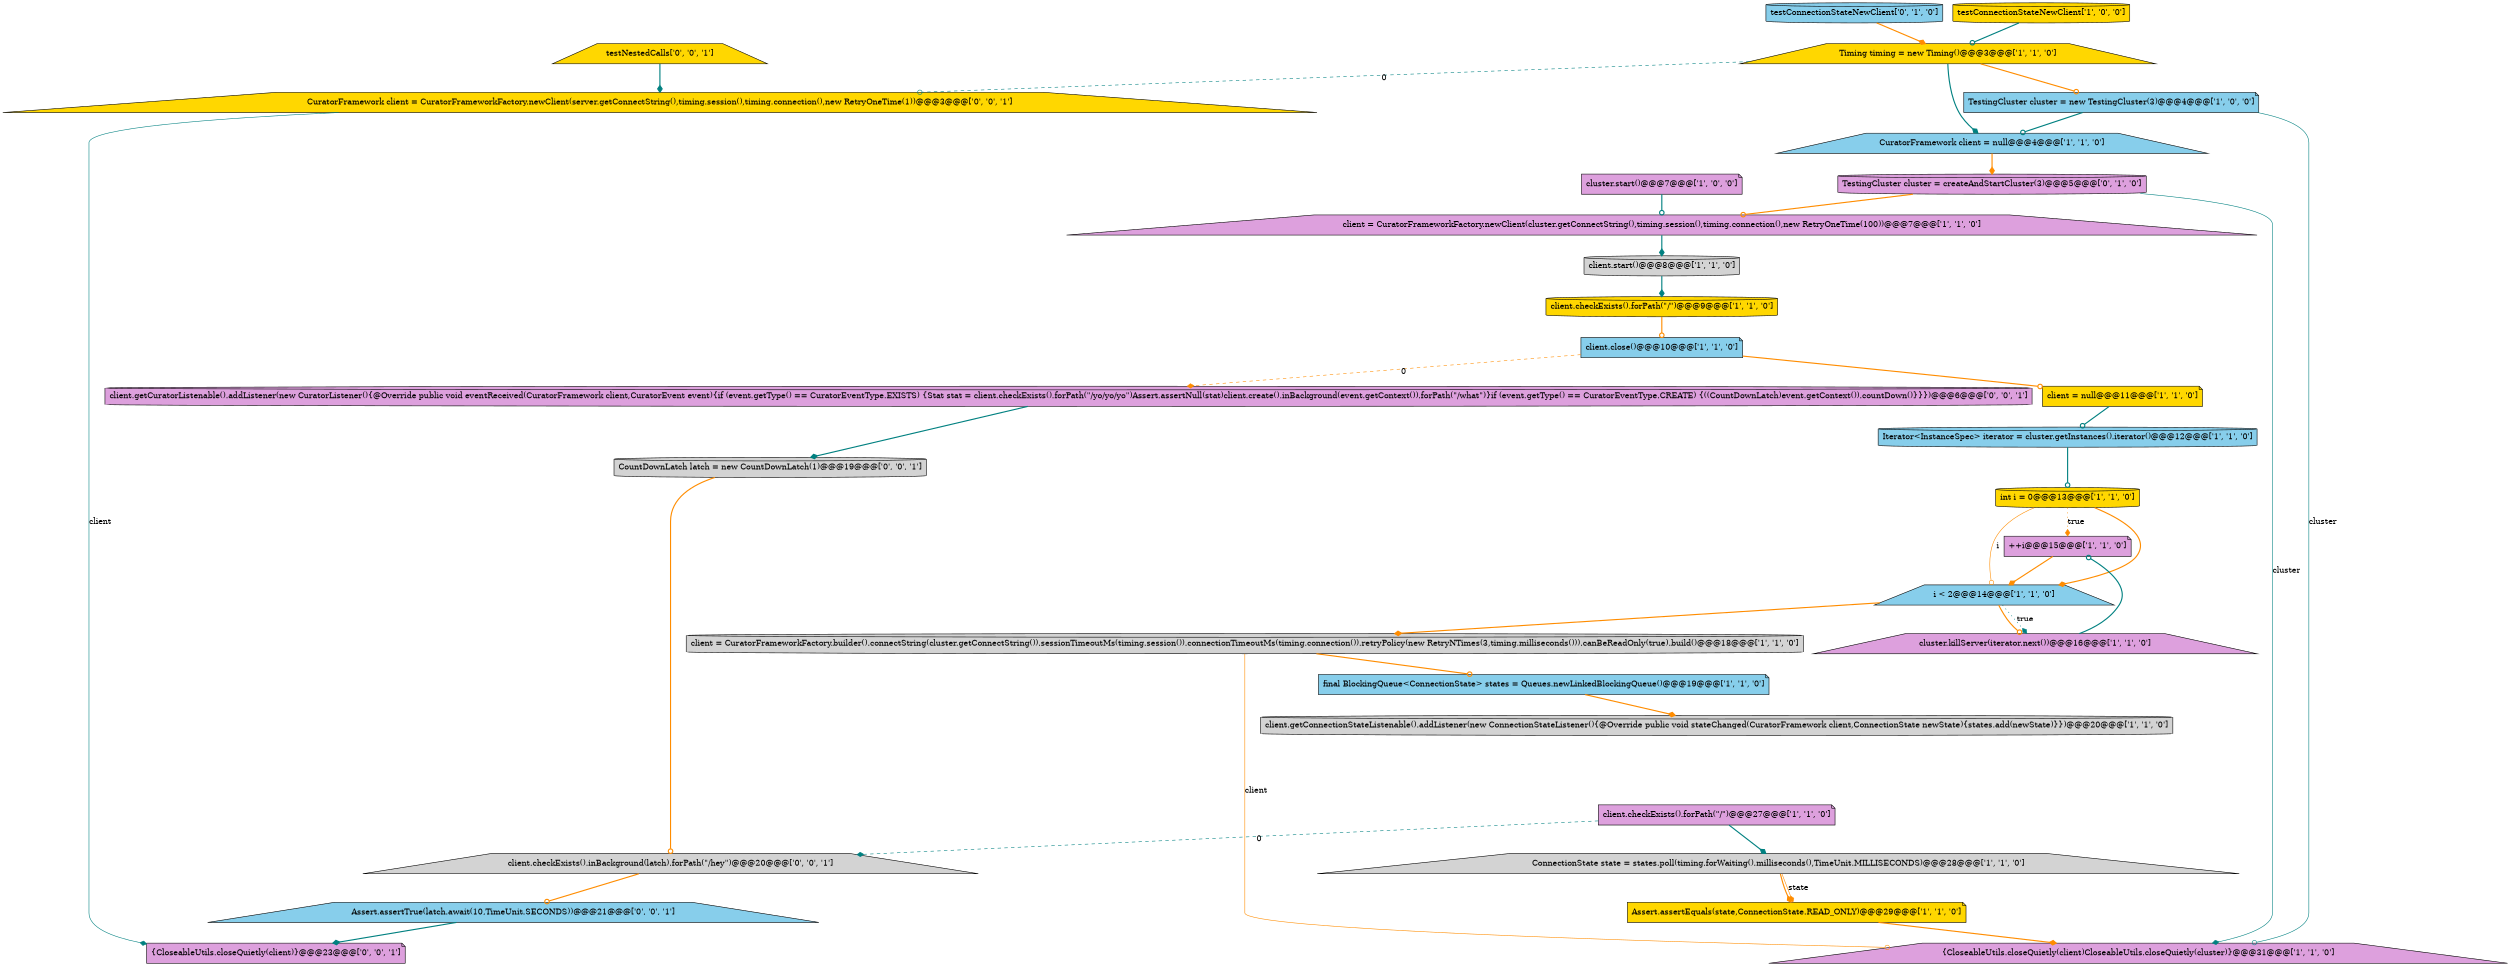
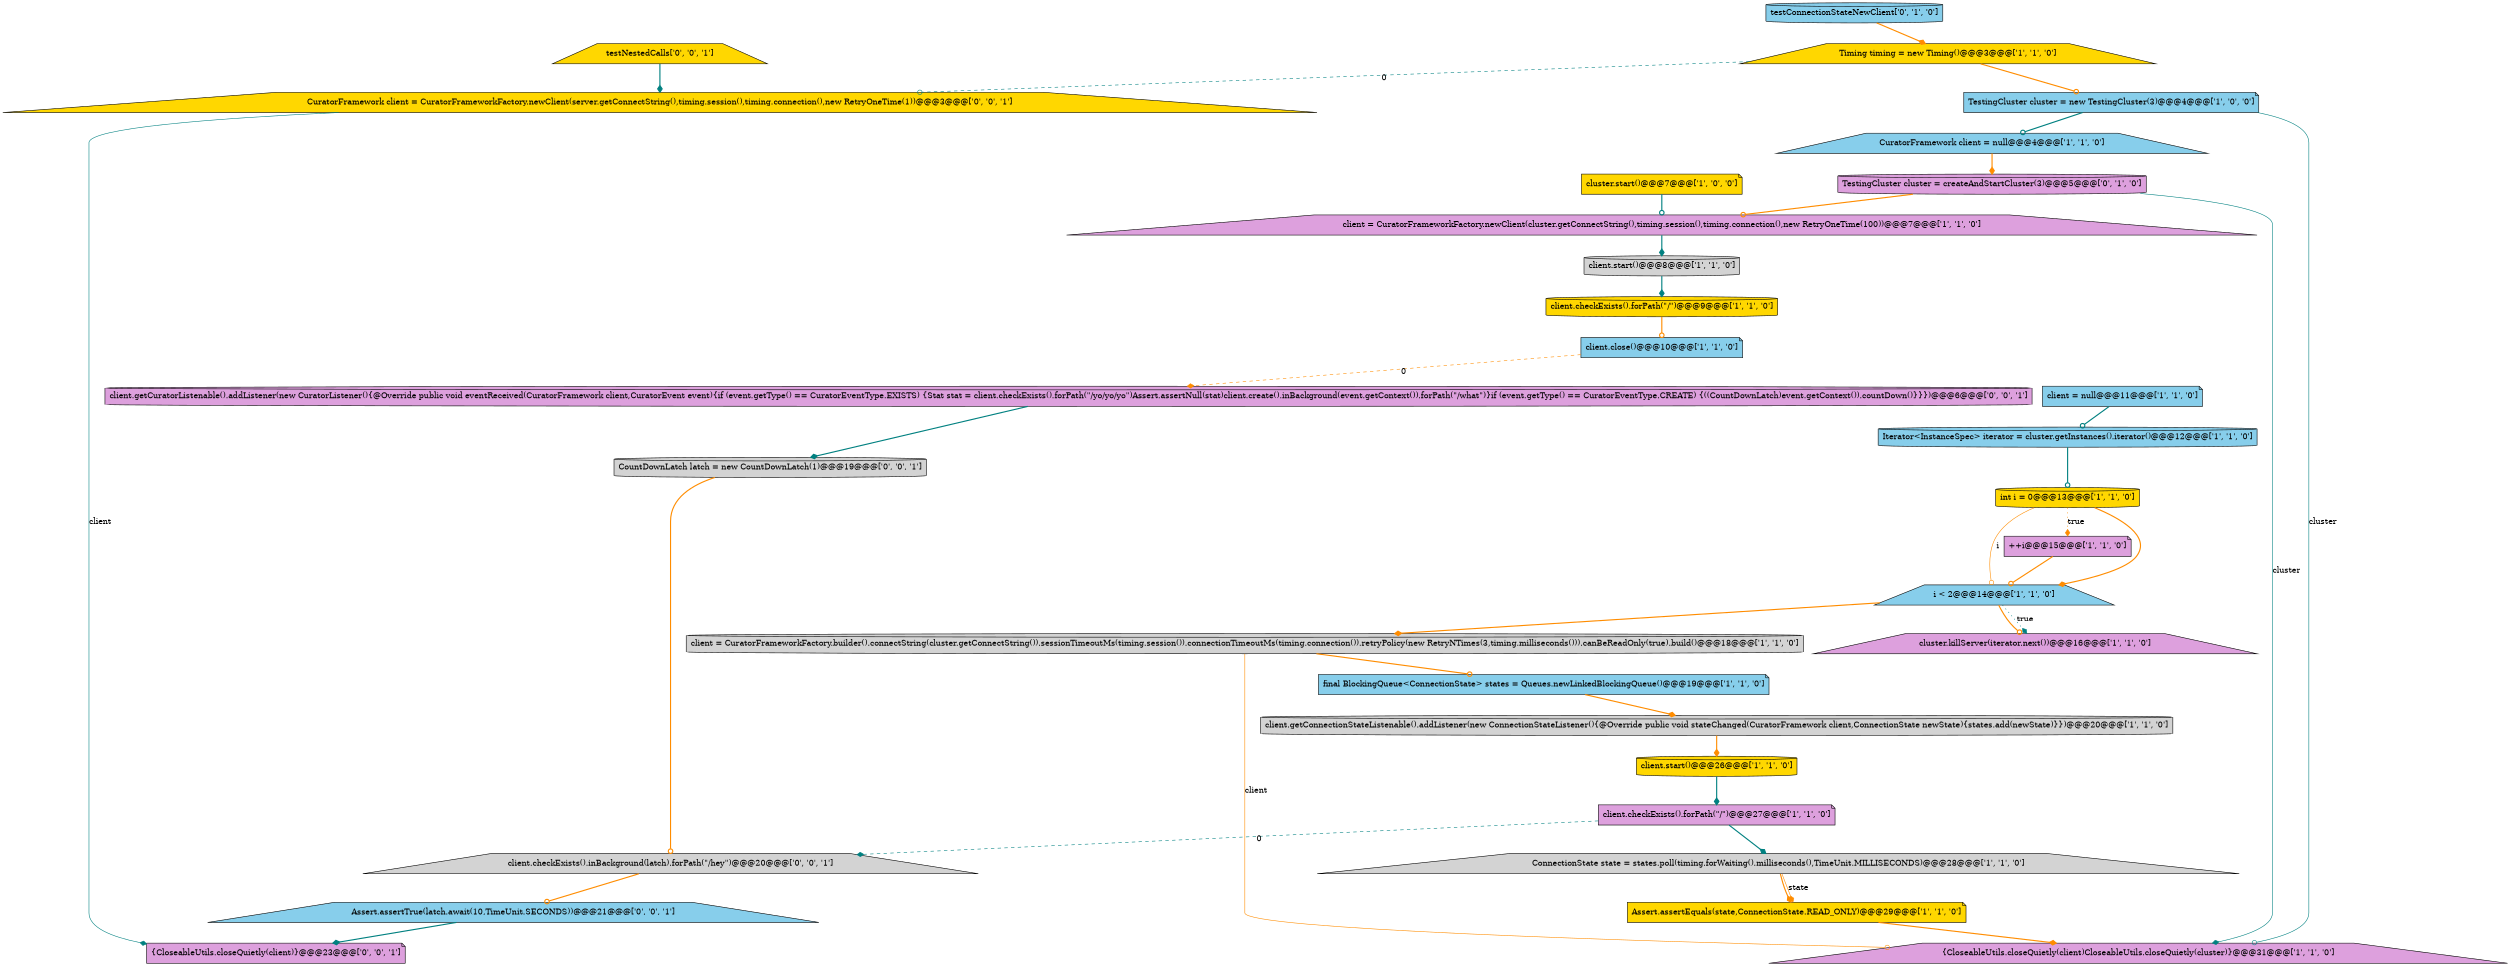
(2041, 13) -> none
(1953, 99) -> none
(1662, 184) -> (1662, 184)
(1890, 371) -> none
(2122, 396) -> (2122, 396)
(2033, 569) -> (2033, 569)
(2121, 600) -> none
none -> (1717, 766)
